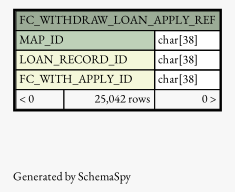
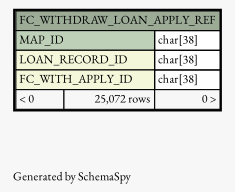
(123, 99) -> (123, 99)
